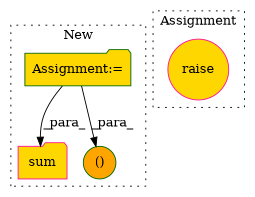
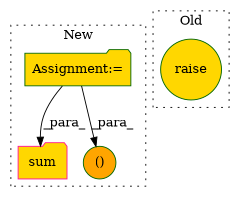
(199, 21) -> (191, 21)
(198, 70) -> (191, 70)
